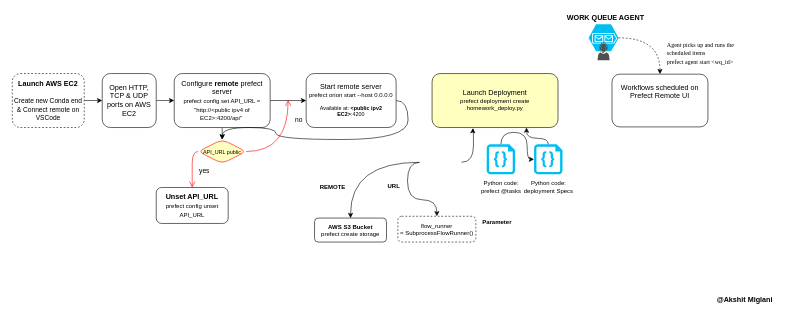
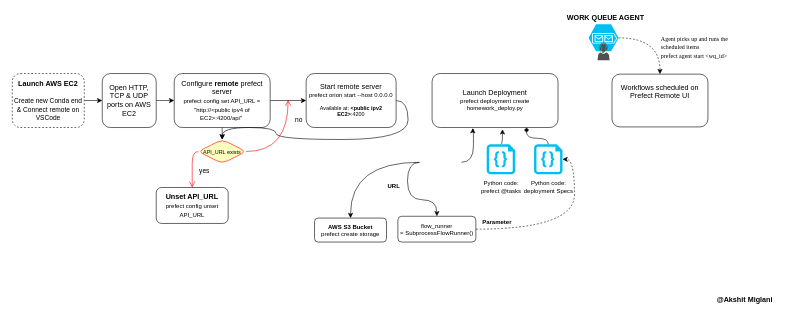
(708, 48) -> (702, 42)
(495, 101) -> (495, 101)
(527, 133) -> (527, 133)
(525, 137) -> (503, 135)
(222, 152) -> (222, 152)
(333, 187) -> none
none -> (575, 193)
(437, 229) -> (437, 229)
